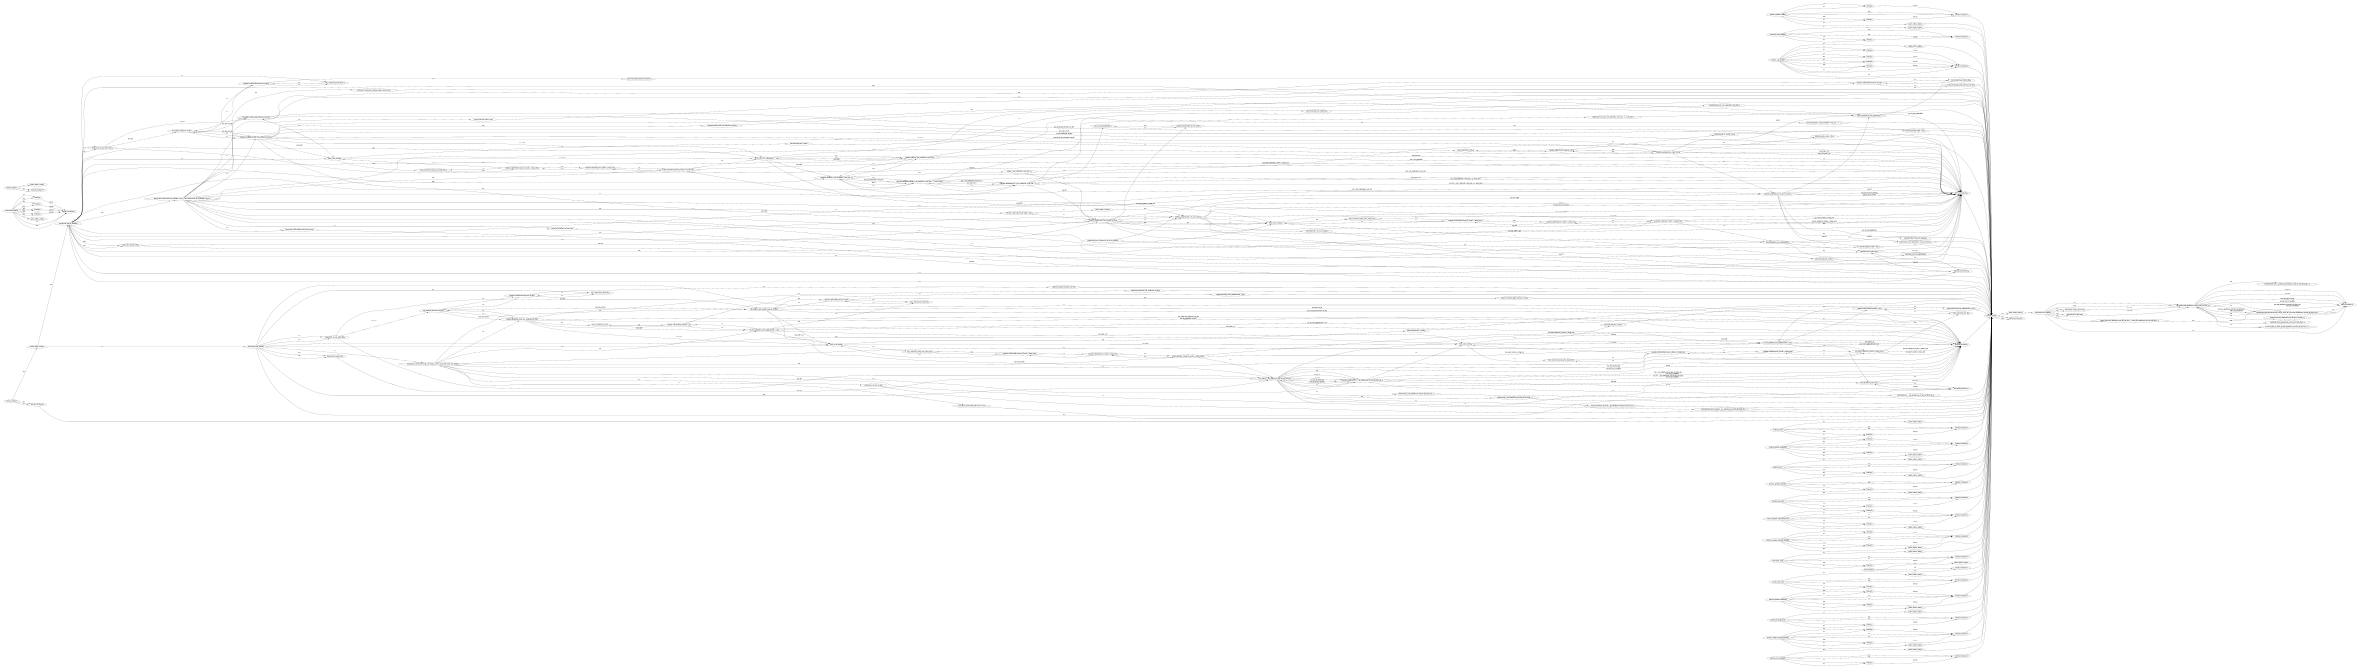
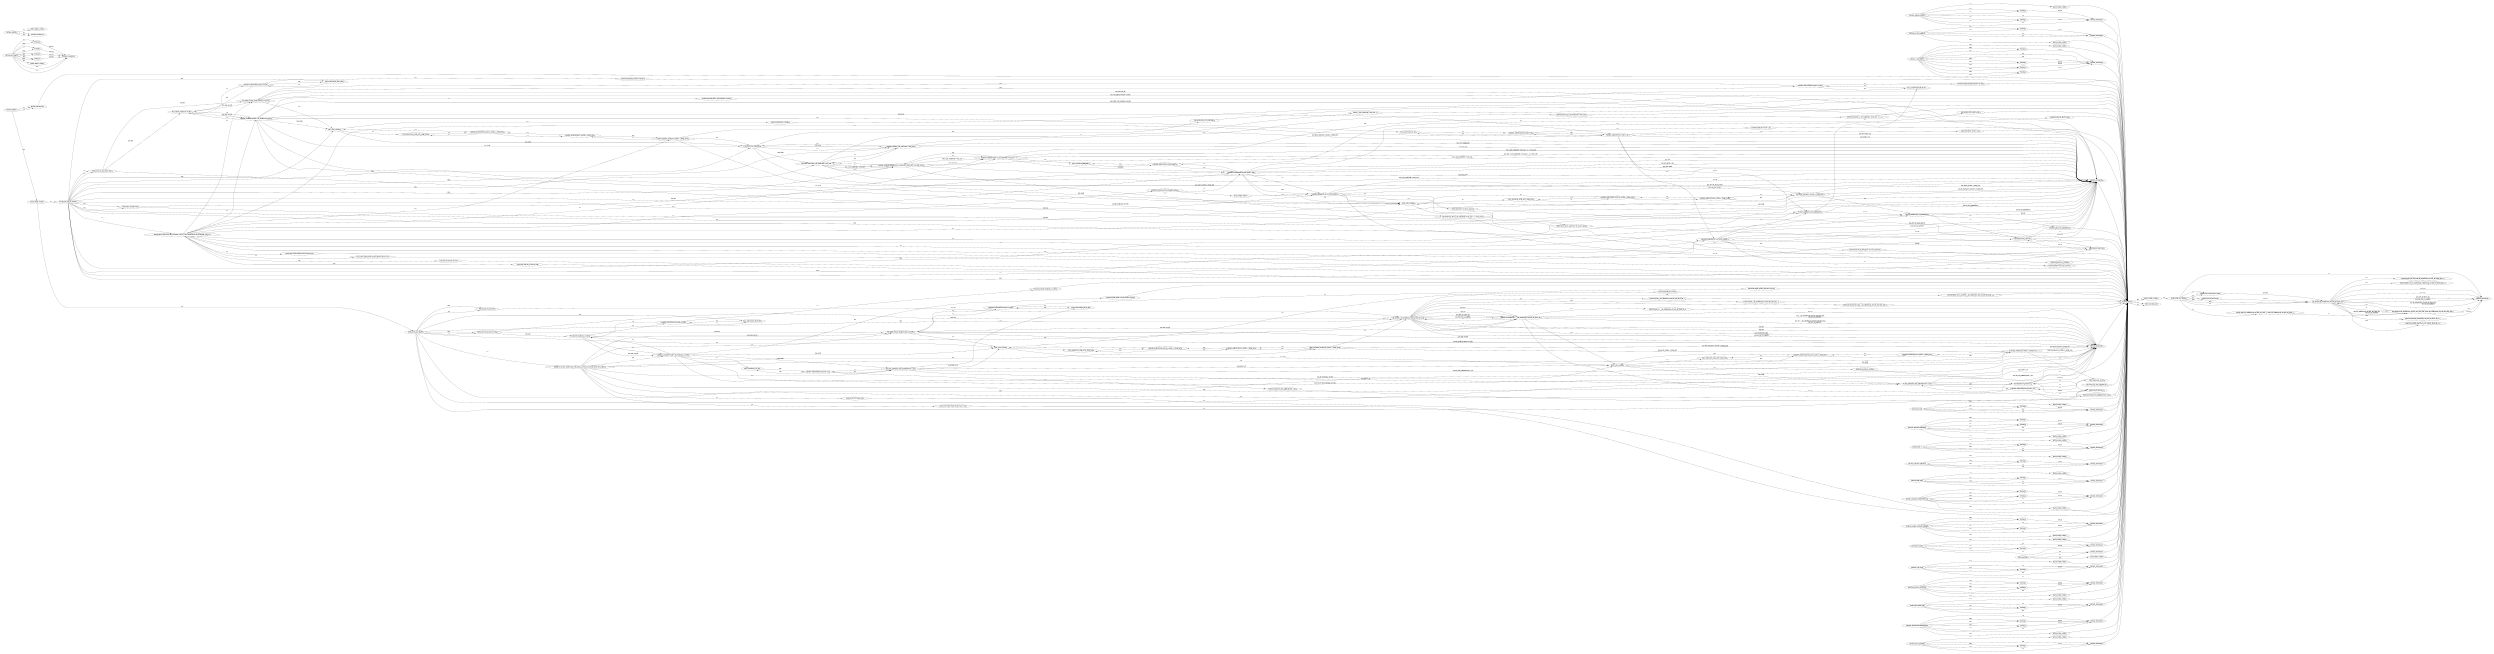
(1070, 186) -> (1202, 169)
none -> (1864, 213)
(1146, 232) -> (1450, 212)
(1805, 239) -> (1909, 245)
none -> (2097, 385)
